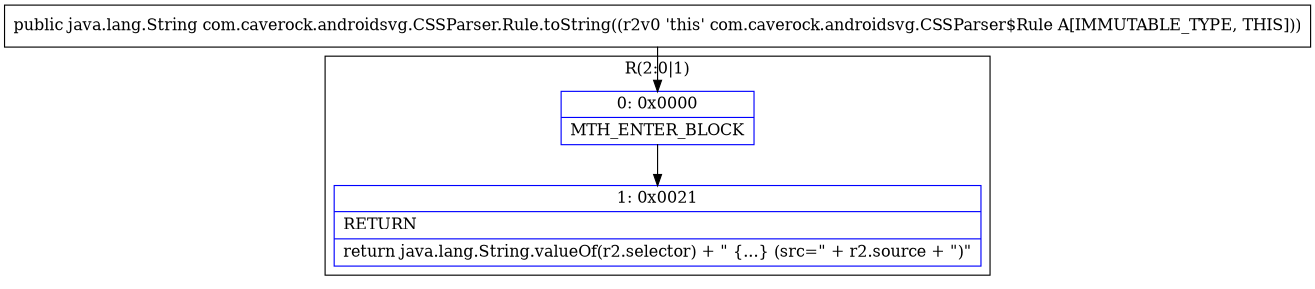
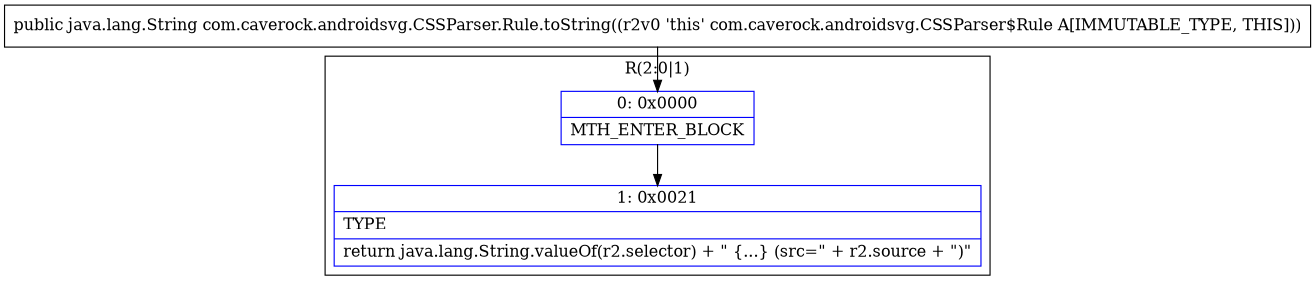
(380, 225) -> (365, 225)
